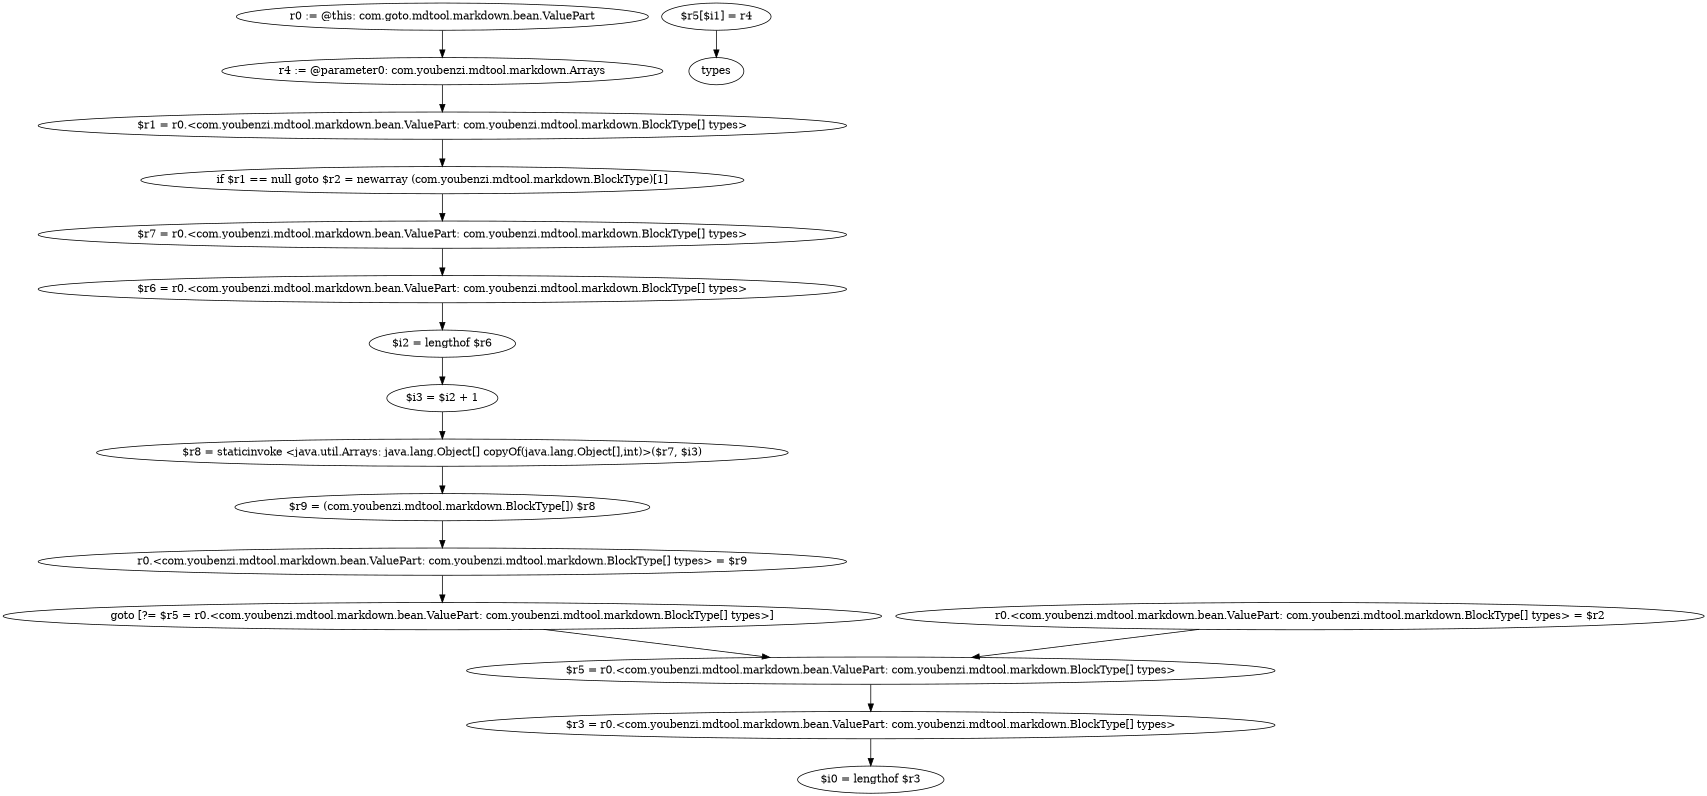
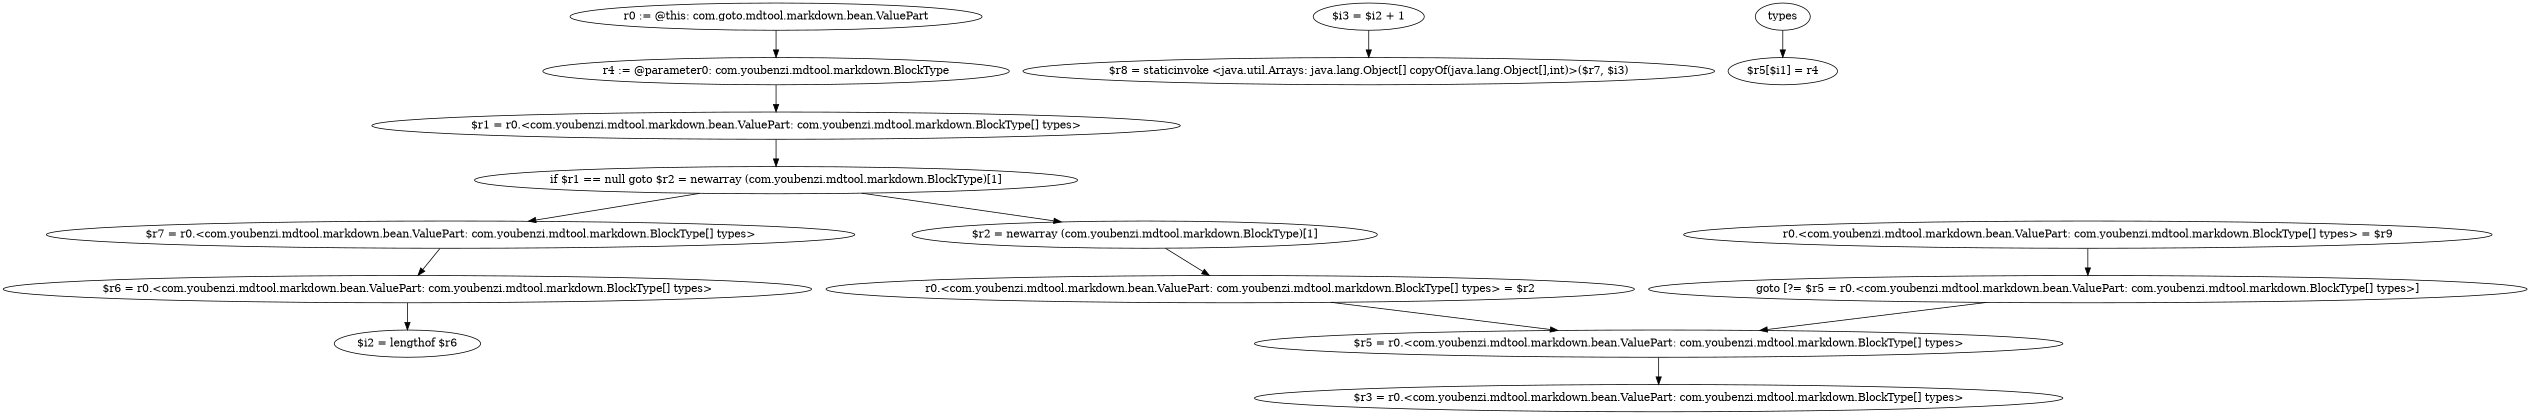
(716, 40) -> (1783, 40)
(442, 71) -> (776, 71)
none -> (1145, 235)
(442, 367) -> none
(442, 507) -> none
(871, 780) -> none
